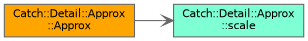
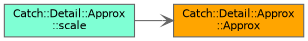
(148, 21) -> (148, 21)
